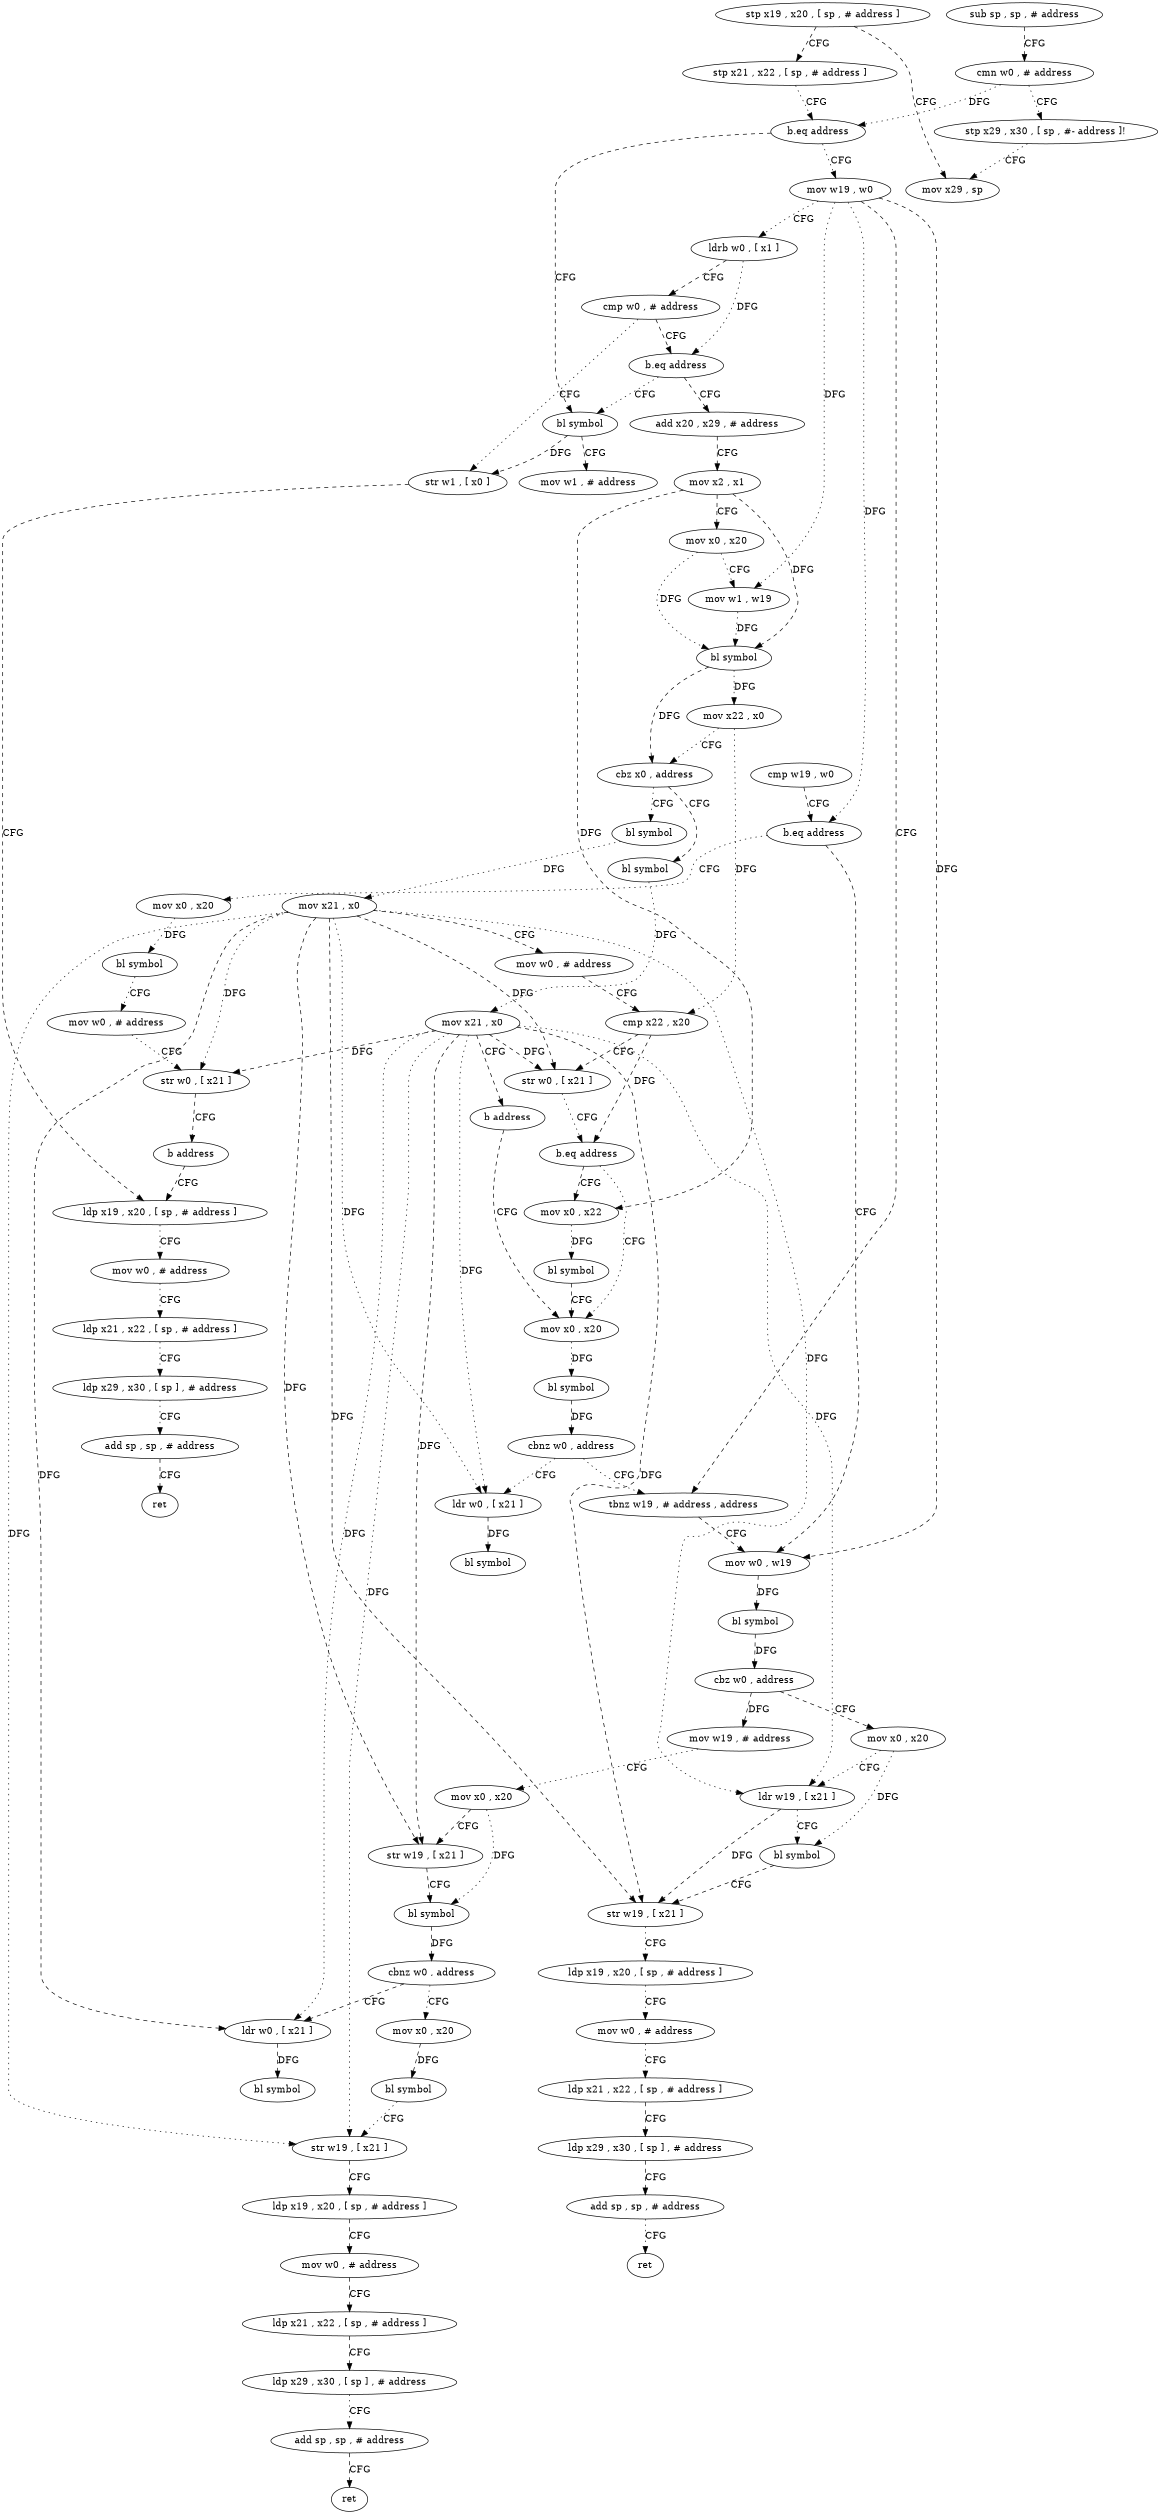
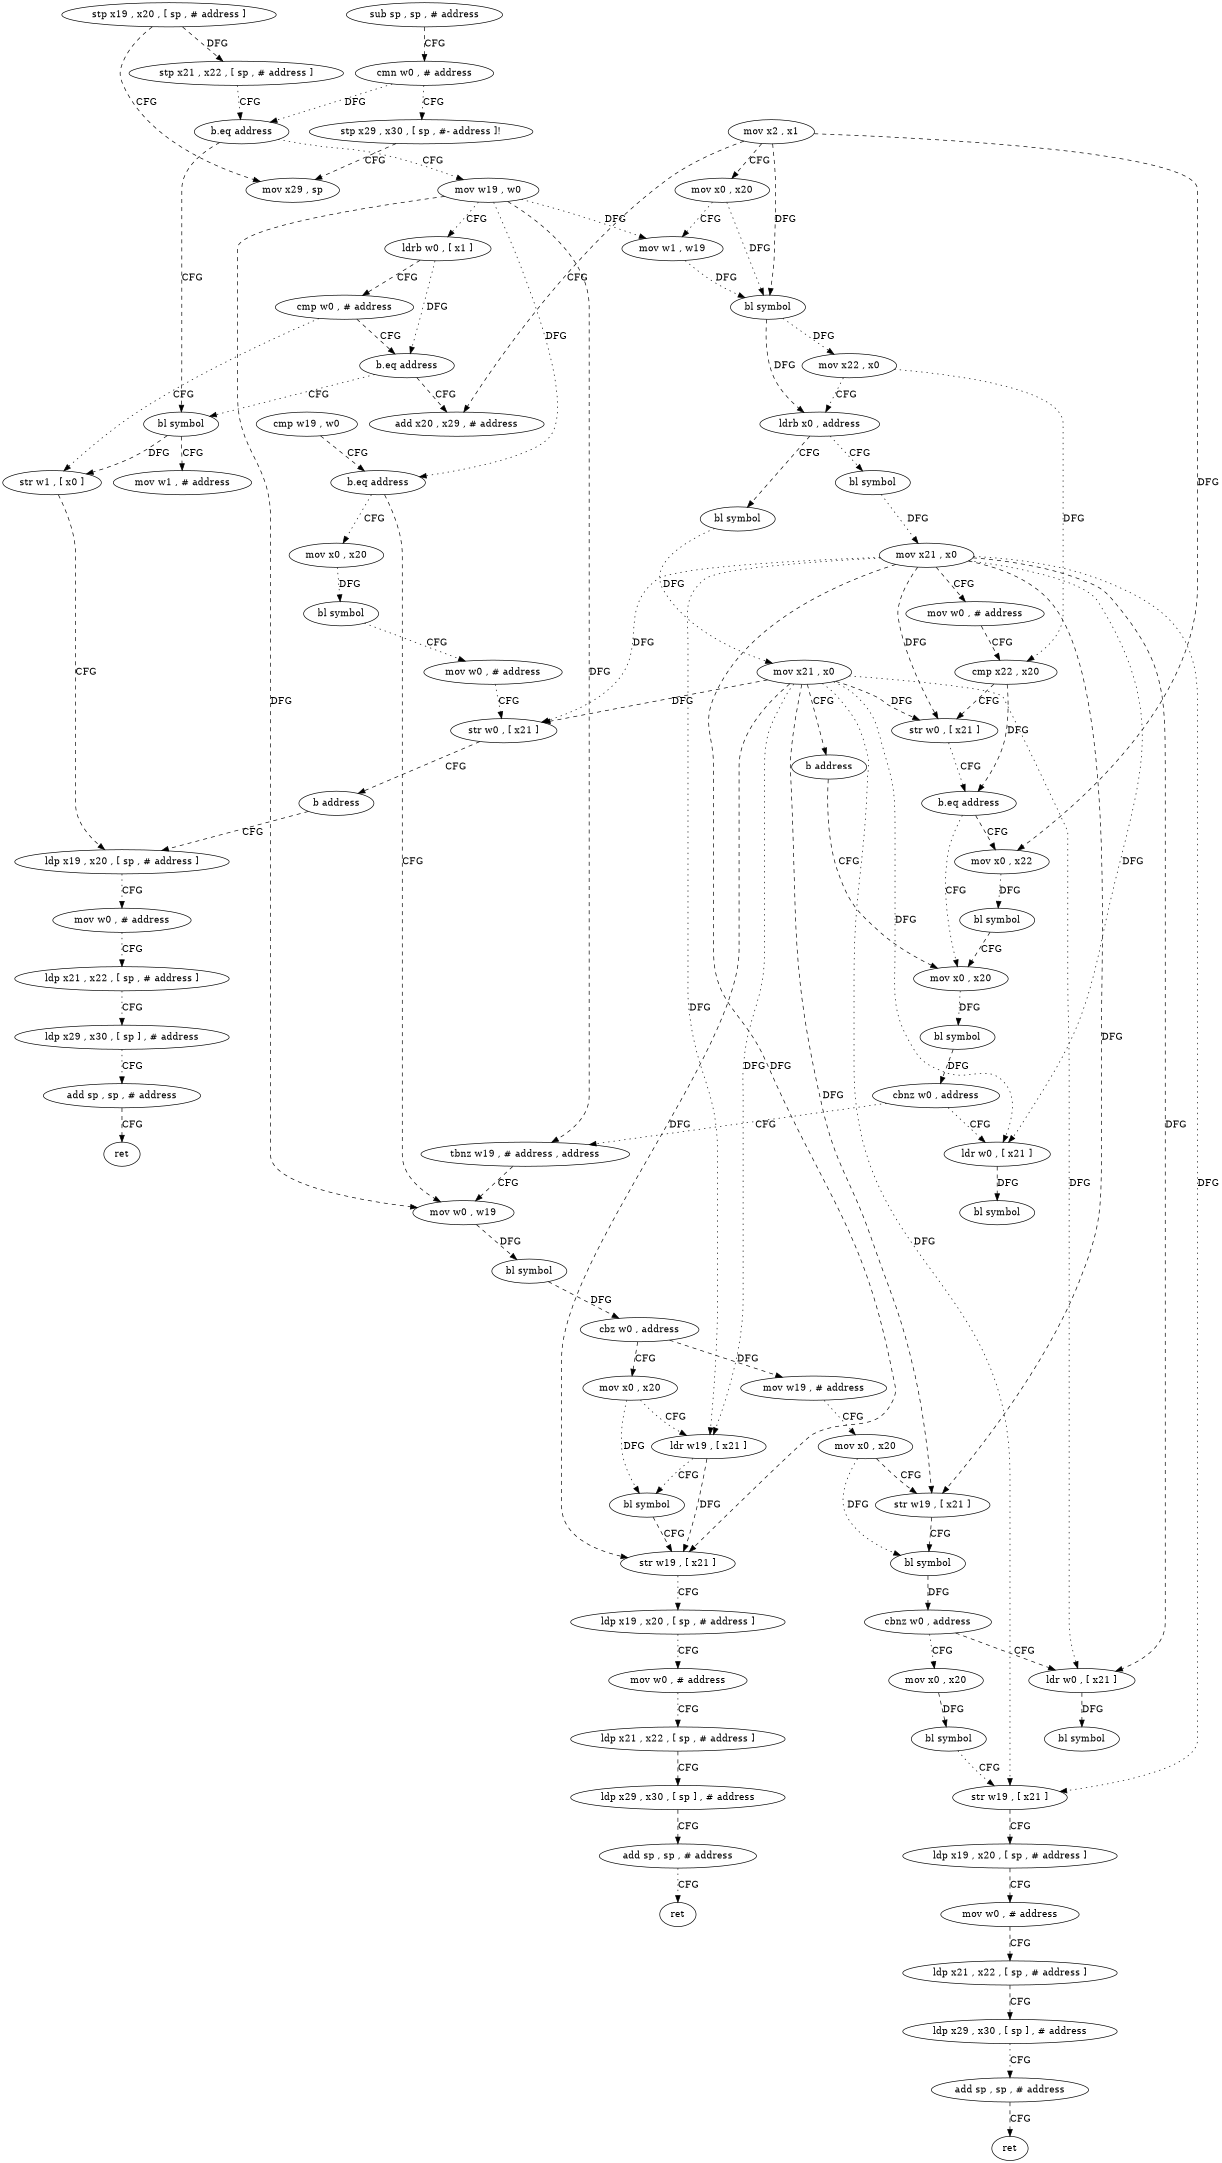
(819, 44) -> (218, 44)
(1002, 160) -> (359, 160)
(717, 450) -> (587, 253)
(655, 775) -> (820, 424)
(907, 834) -> (600, 672)
